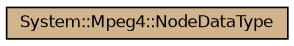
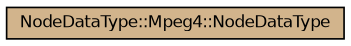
(147, 23) -> (175, 23)
